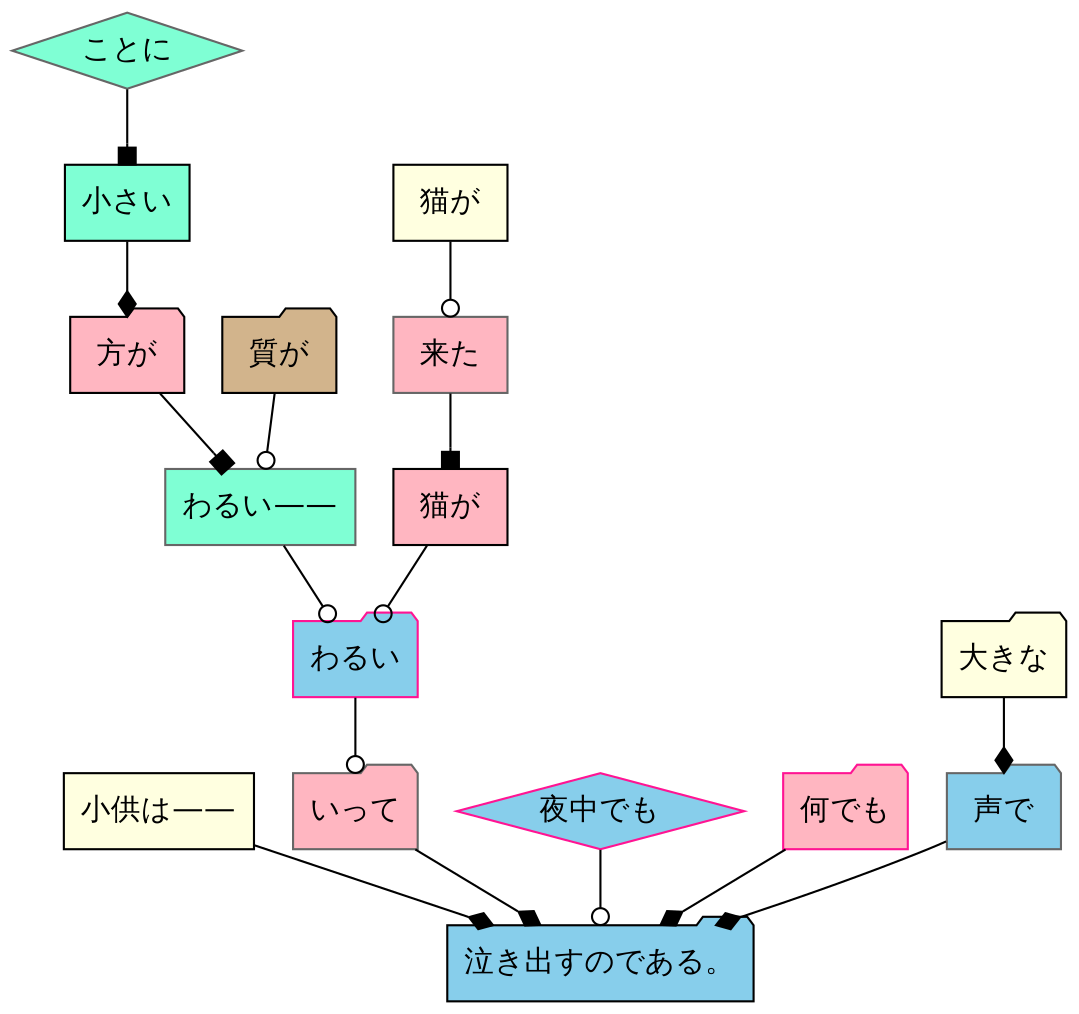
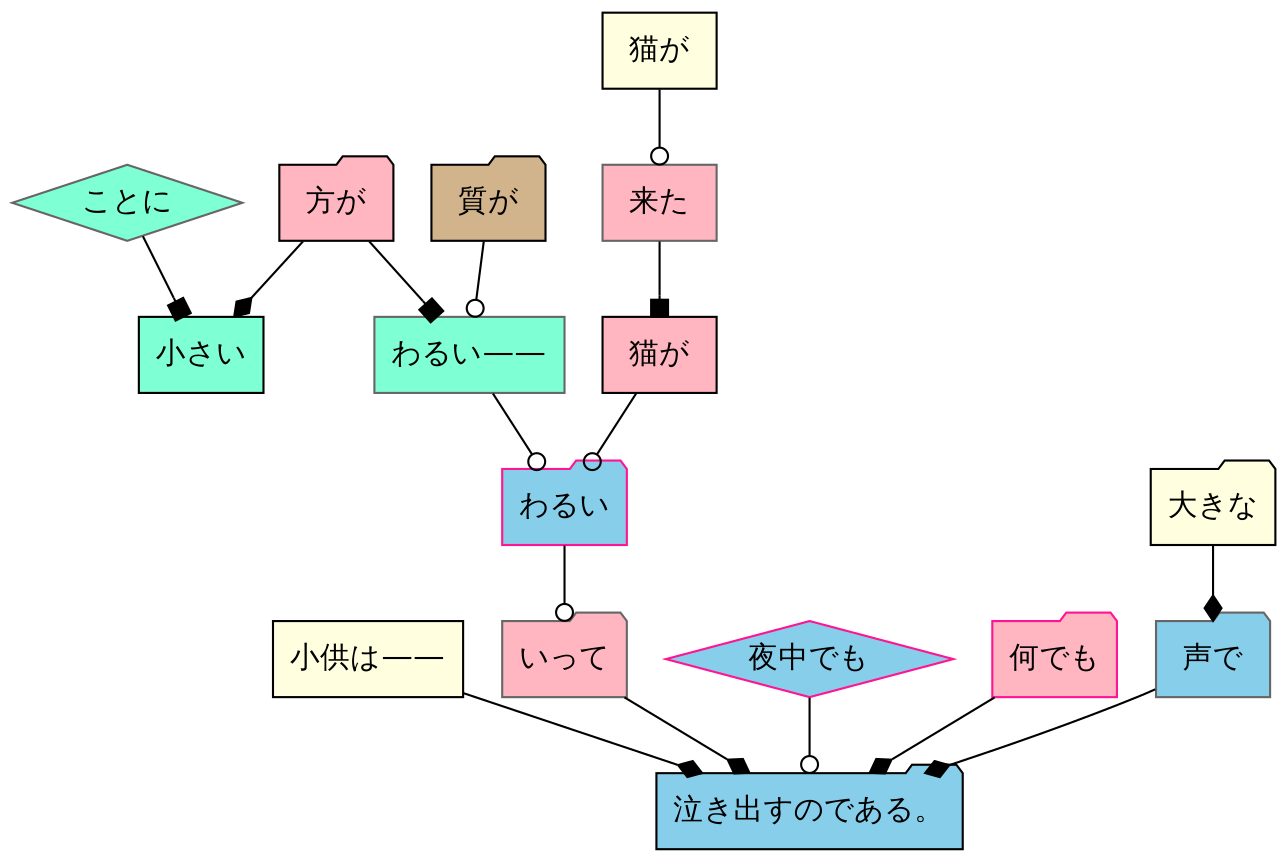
(127, 266) -> (277, 270)
